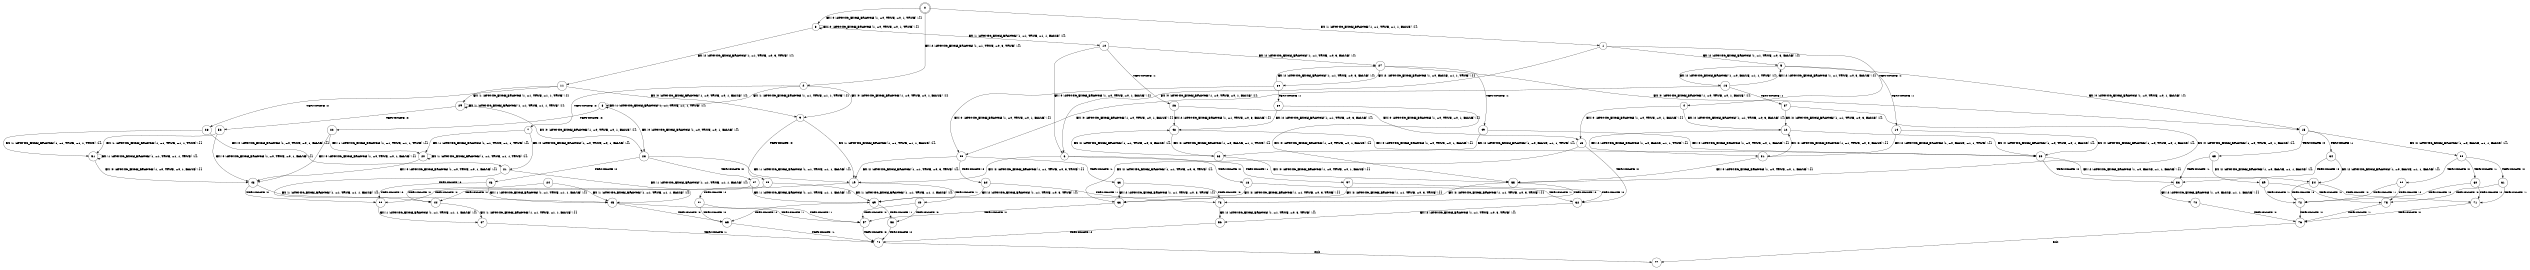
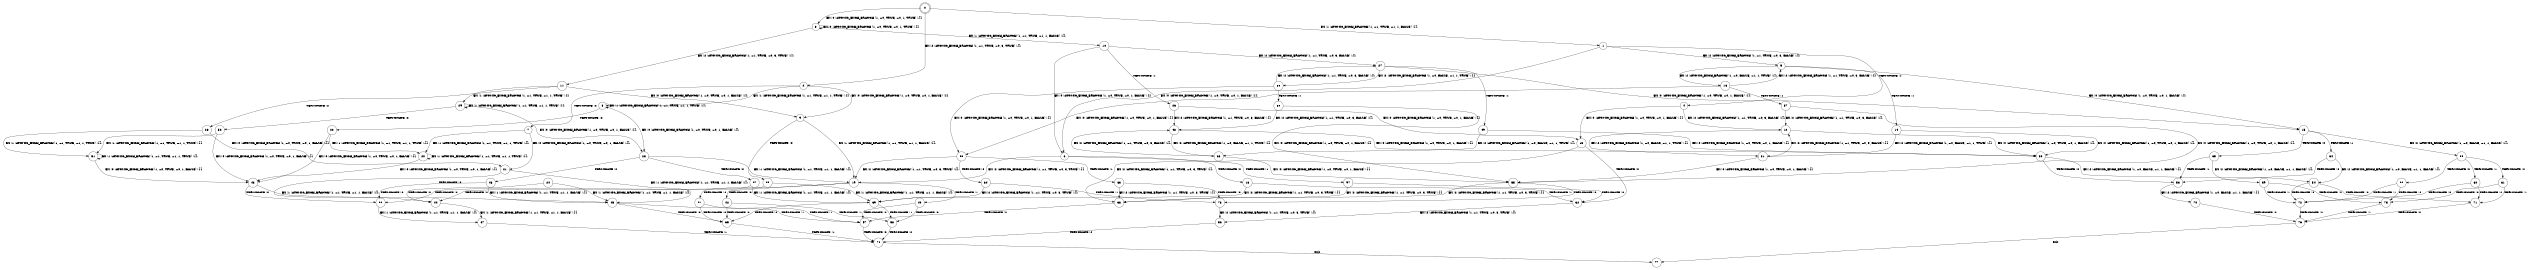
none -> (727, 203)
